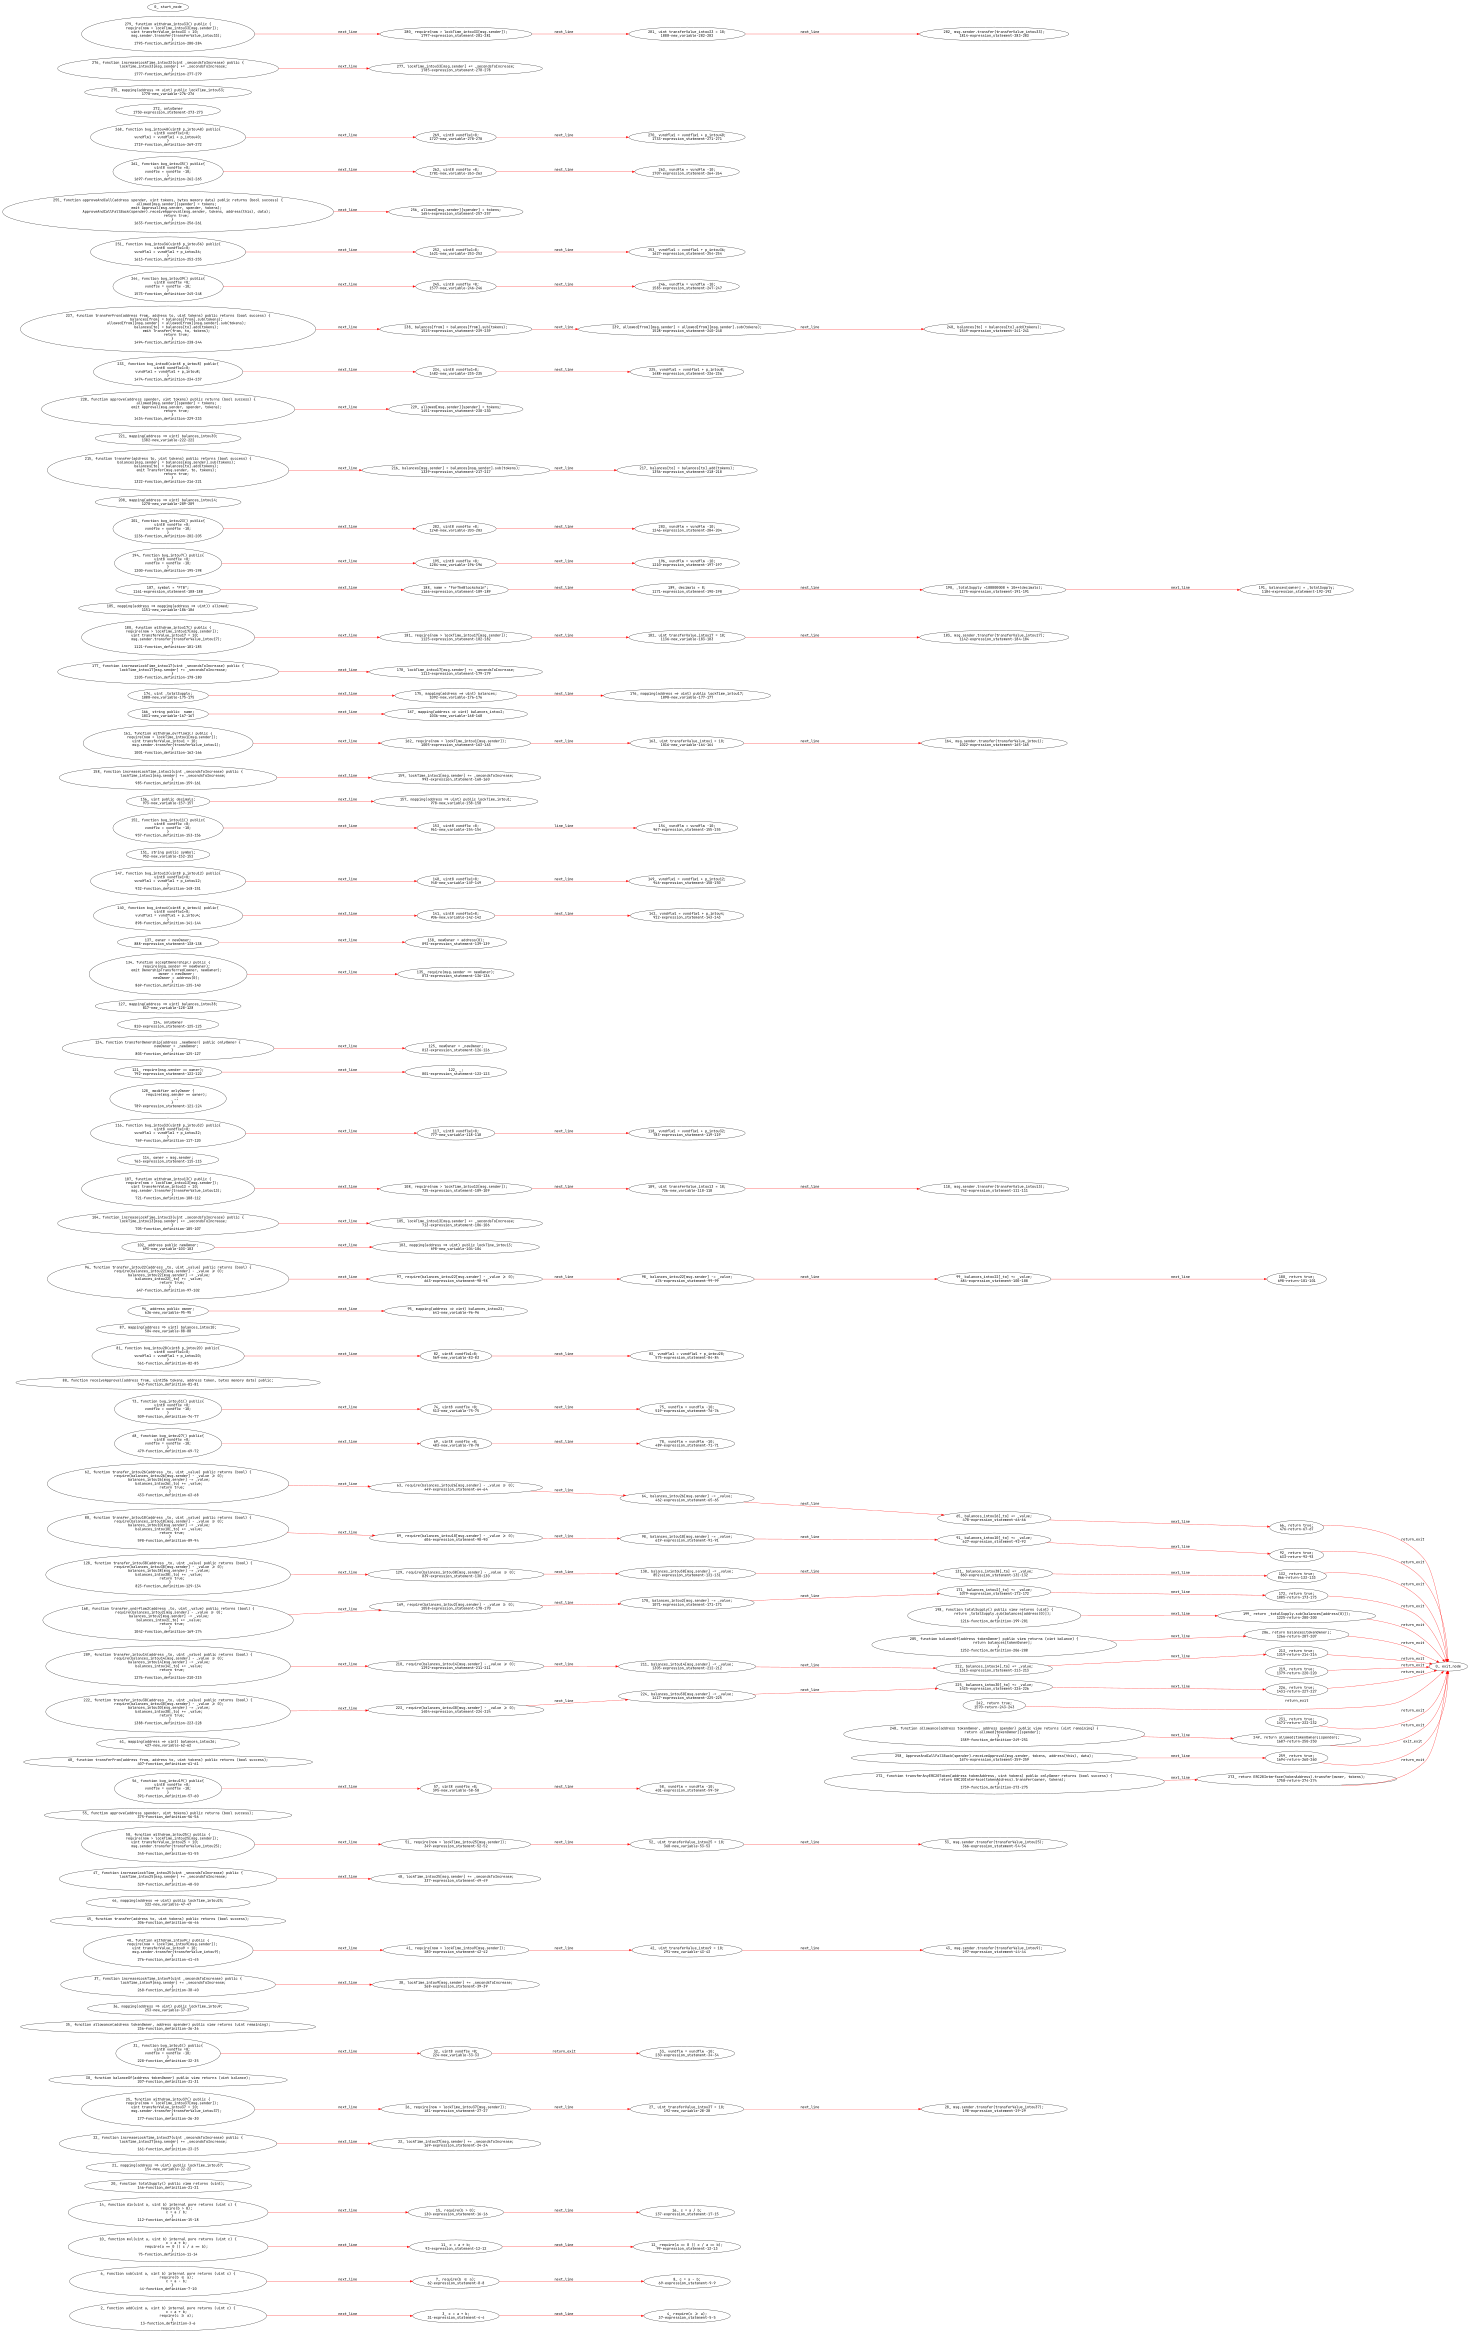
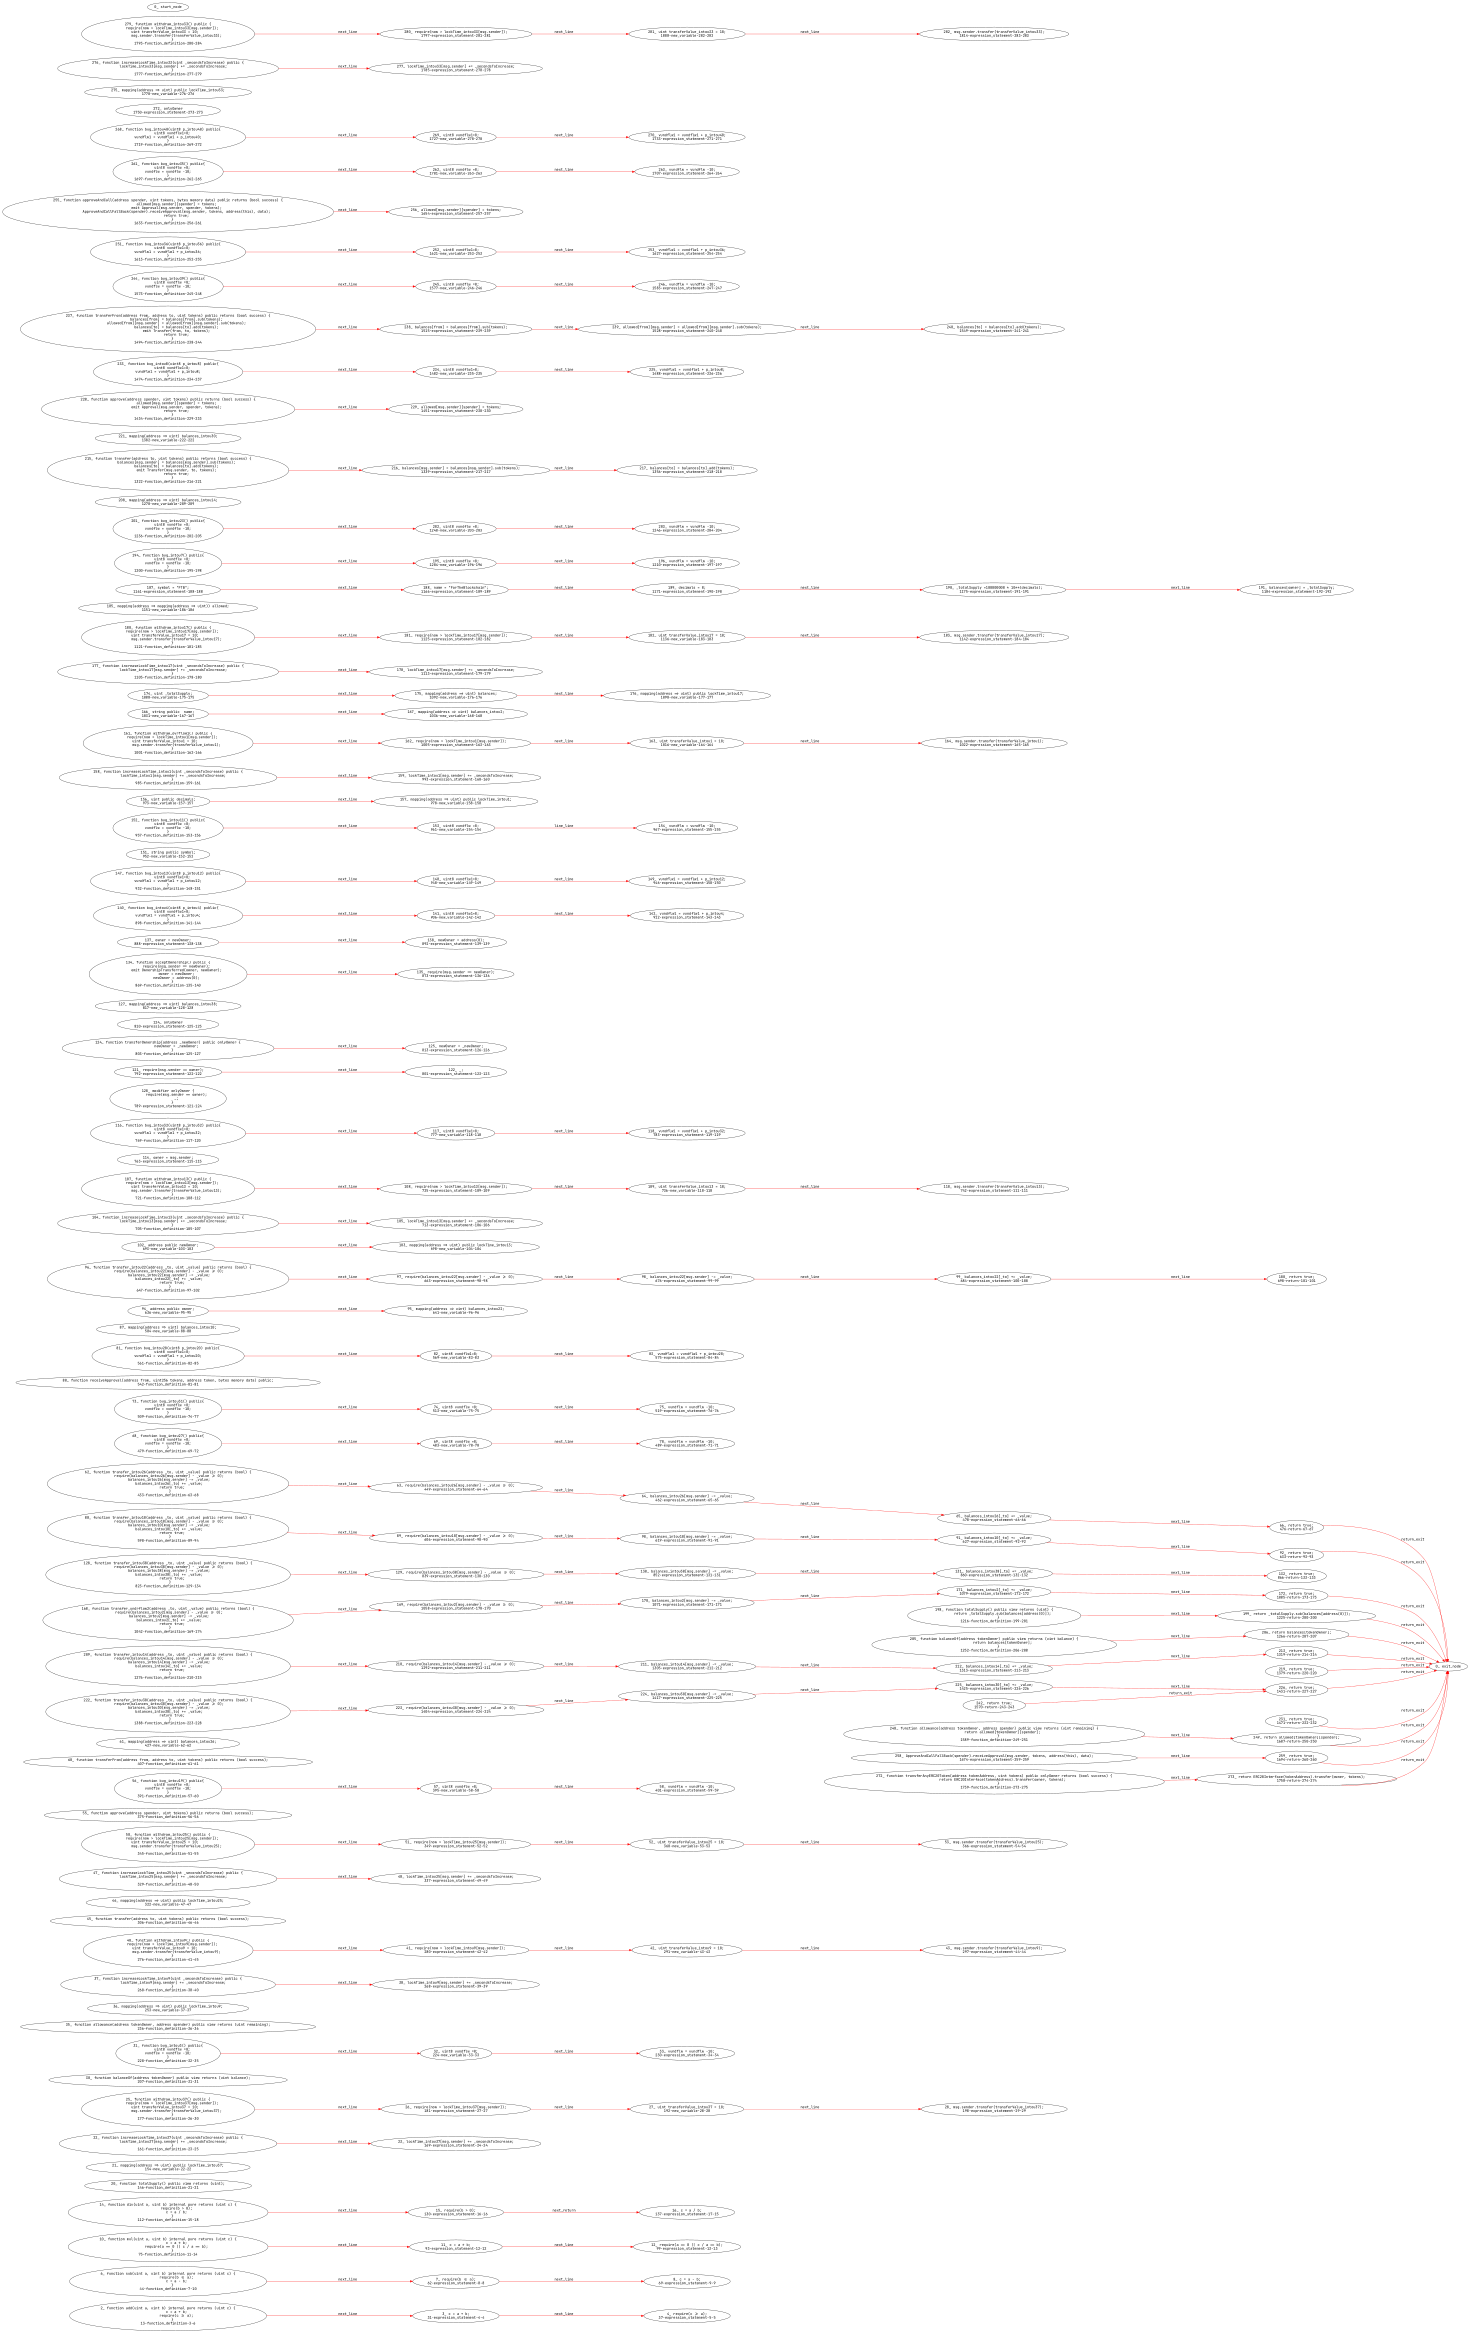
(1406, 1588) -> none
(1238, 1710) -> (1144, 1698)
(1413, 1741) -> (1413, 1741)
(564, 2051) -> (564, 2051)
(564, 2210) -> (564, 2210)
